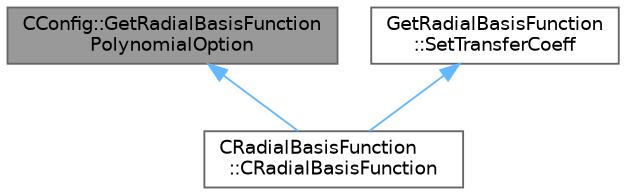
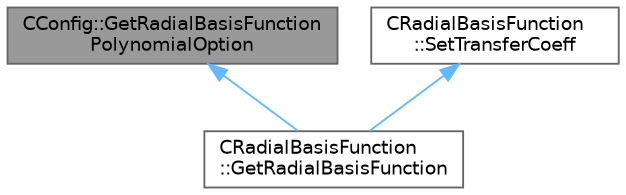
(495, 36) -> (495, 36)
(334, 159) -> (334, 159)
